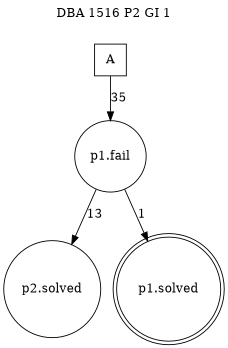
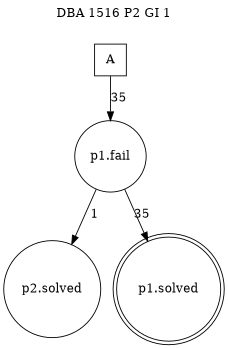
(95, 214) -> (95, 214)
(142, 214) -> (142, 214)
